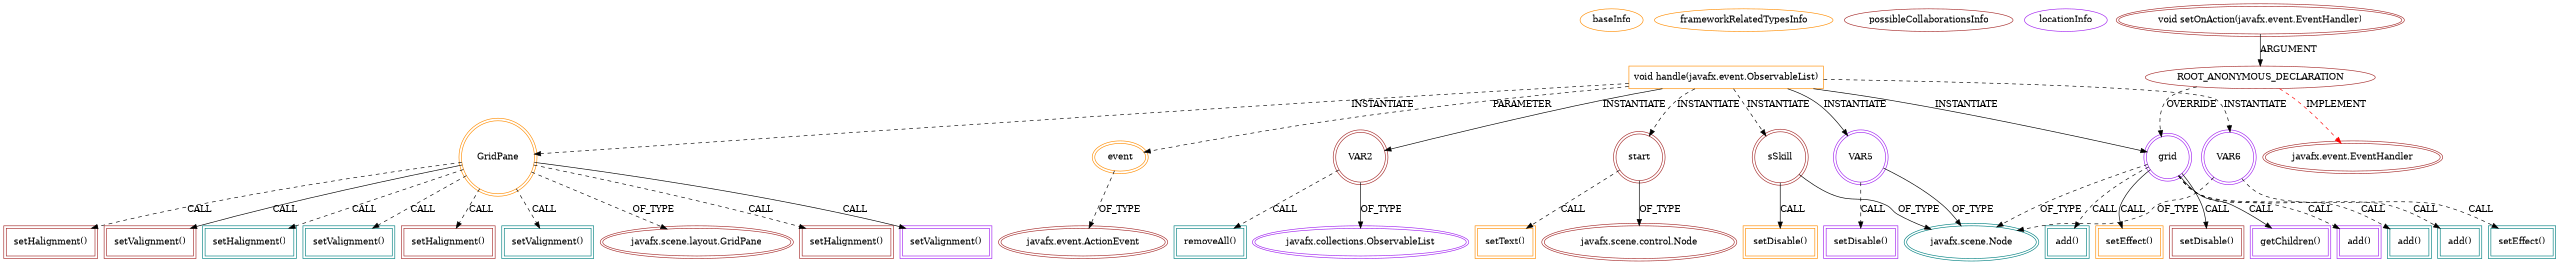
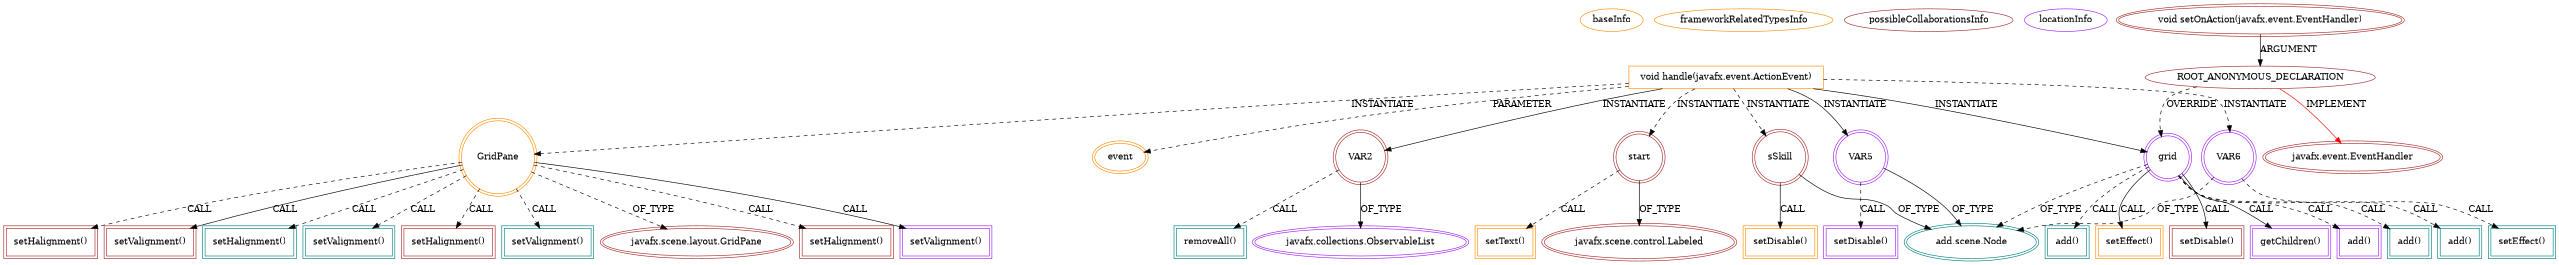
(1726, 77) -> (1726, 77)
(2310, 112) -> (2310, 112)
(1083, 242) -> none
(1639, 242) -> (1639, 242)
(1971, 242) -> (1971, 242)
